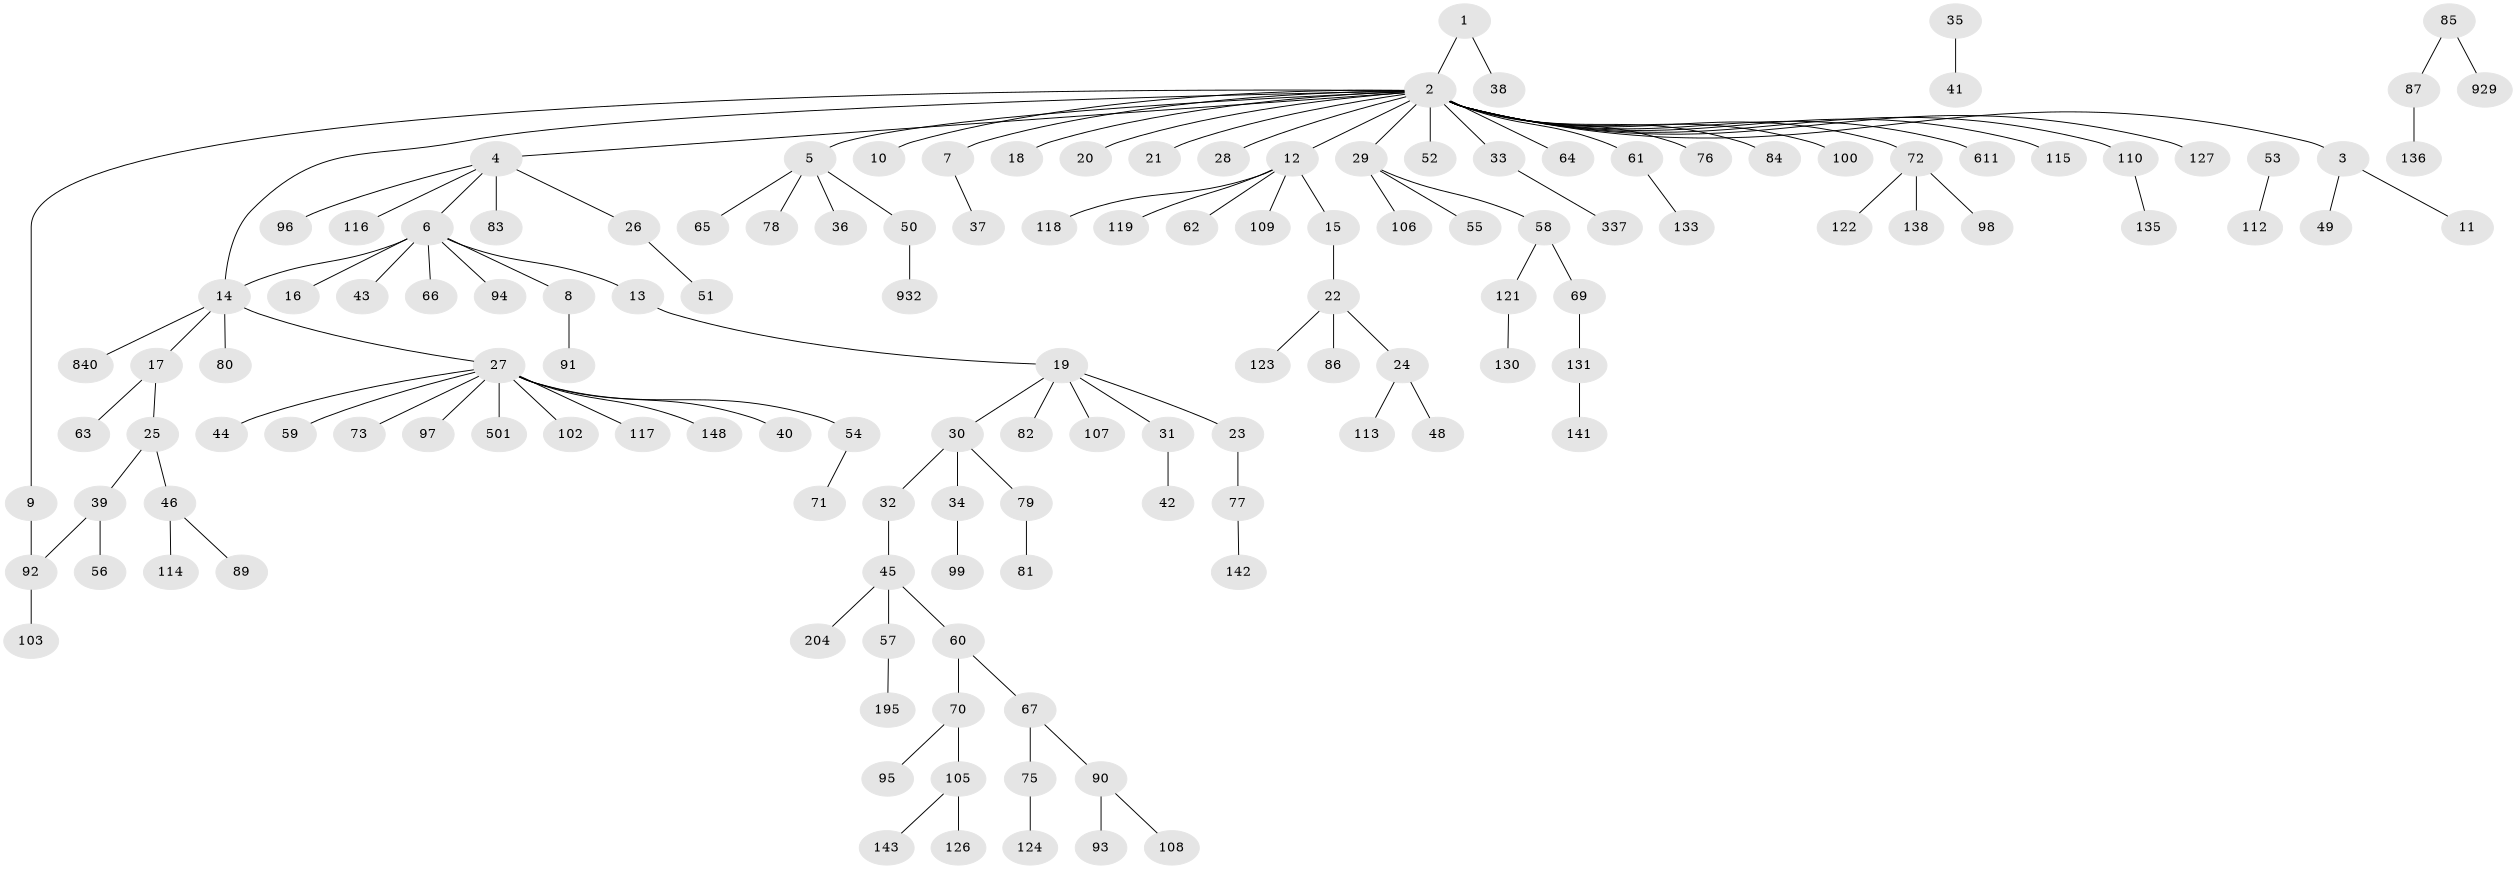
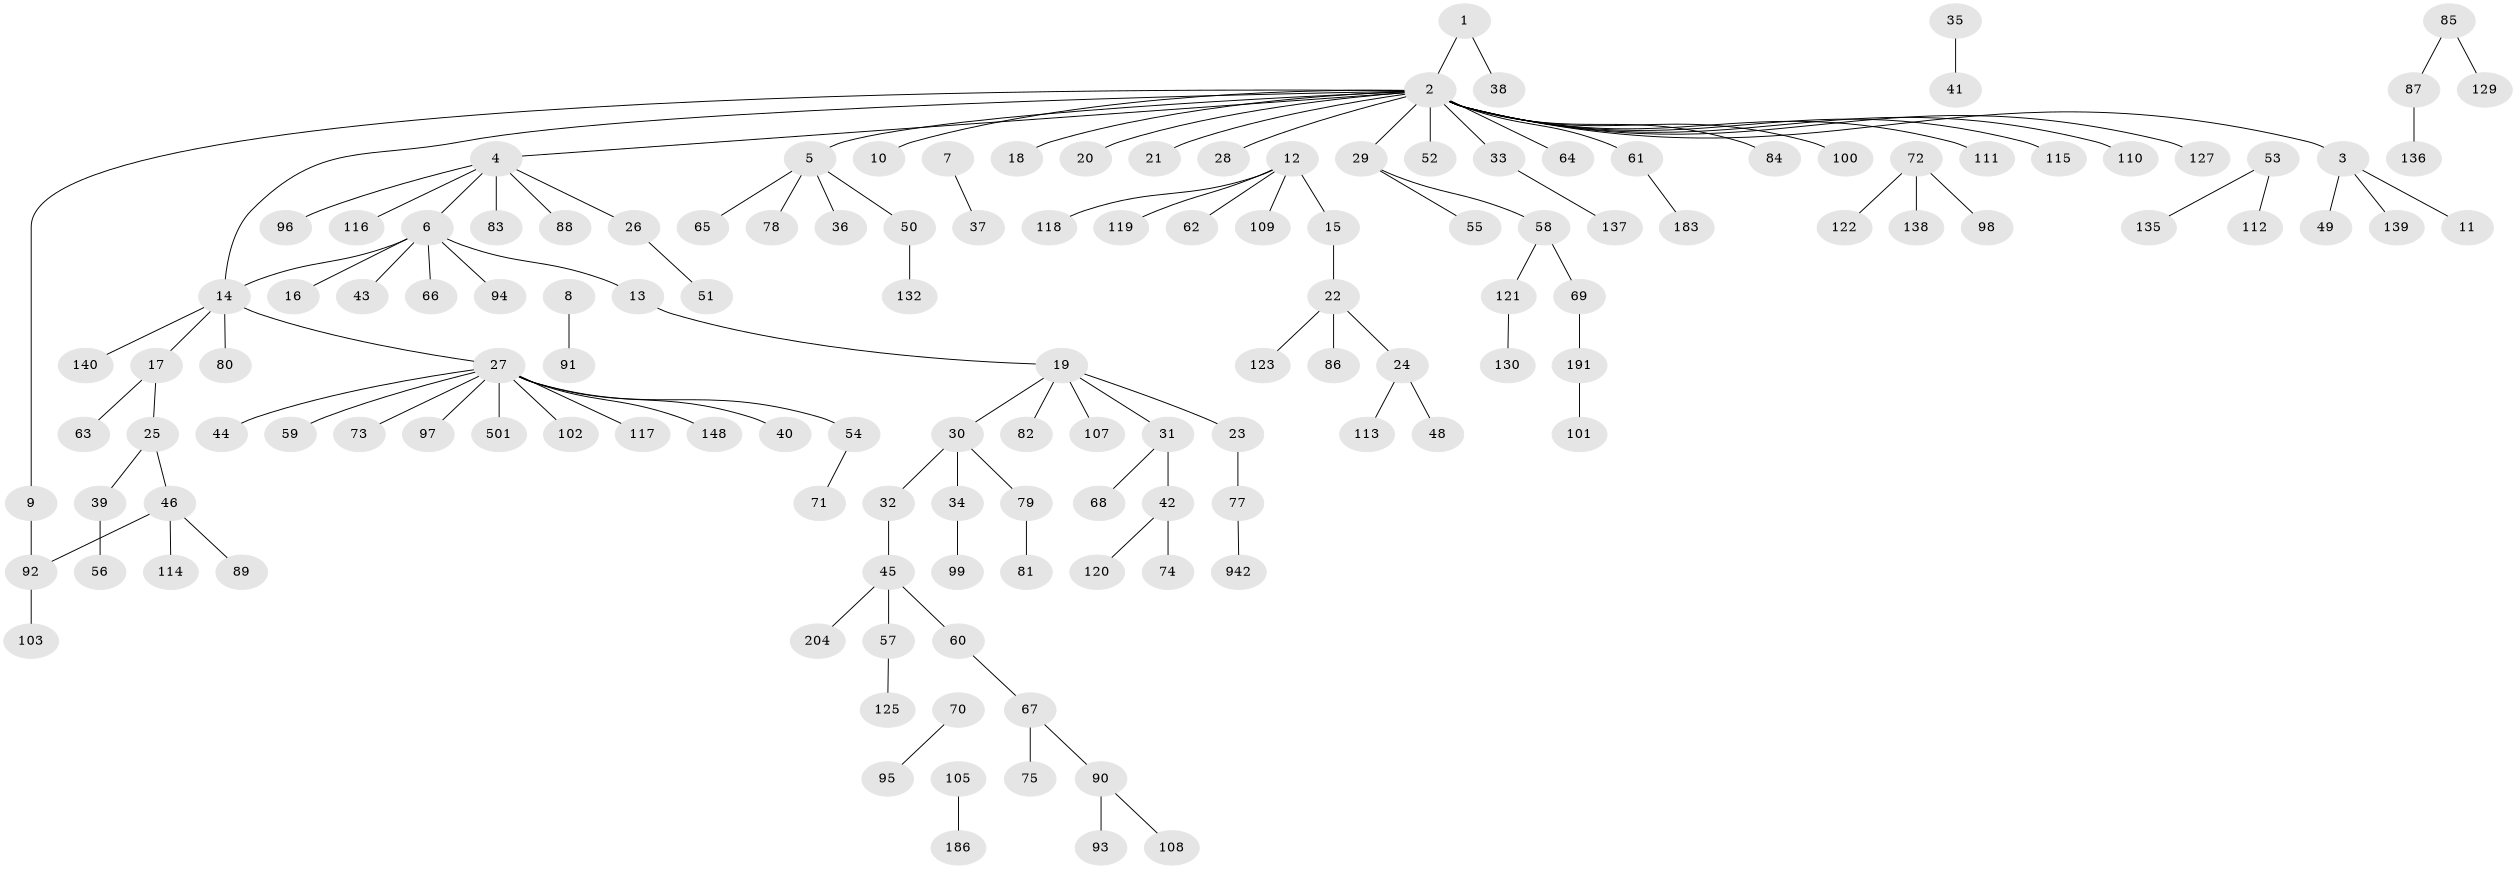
(2485, 90) -> (2485, 90)
(1184, 104) -> none
(1361, 124) -> none
(1673, 124) -> none
(1706, 159) -> none
(1987, 159) -> (1987, 159)
(2140, 193) -> (2211, 193)
none -> (565, 228)
(1404, 228) -> none
(1615, 228) -> (1615, 228)
(1687, 228) -> (1687, 228)
none -> (2397, 228)
(498, 262) -> none
(910, 297) -> (910, 297)
(86, 366) -> (86, 366)
(1580, 366) -> (1580, 366)
(1580, 434) -> (1580, 434)
none -> (1099, 503)
(66, 538) -> (108, 534)
none -> (1097, 572)
none -> (1168, 572)
(1239, 572) -> (1239, 572)
(958, 676) -> none
(888, 710) -> (888, 710)
(958, 745) -> none
(887, 848) -> none
(958, 848) -> (958, 848)
(1030, 848) -> none
